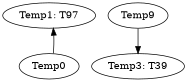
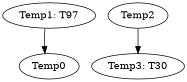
(138, 16) -> (138, 16)
(54, 44) -> (44, 37)
(138, 66) -> (138, 66)
